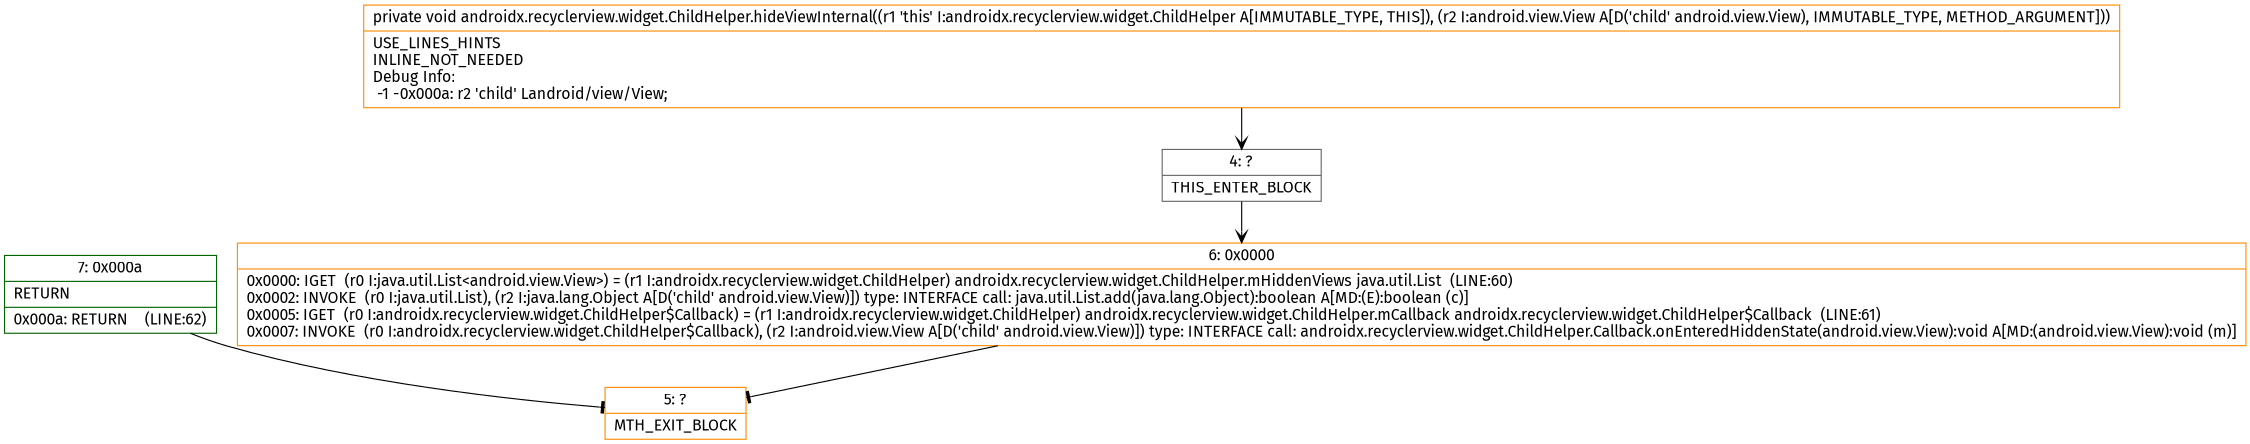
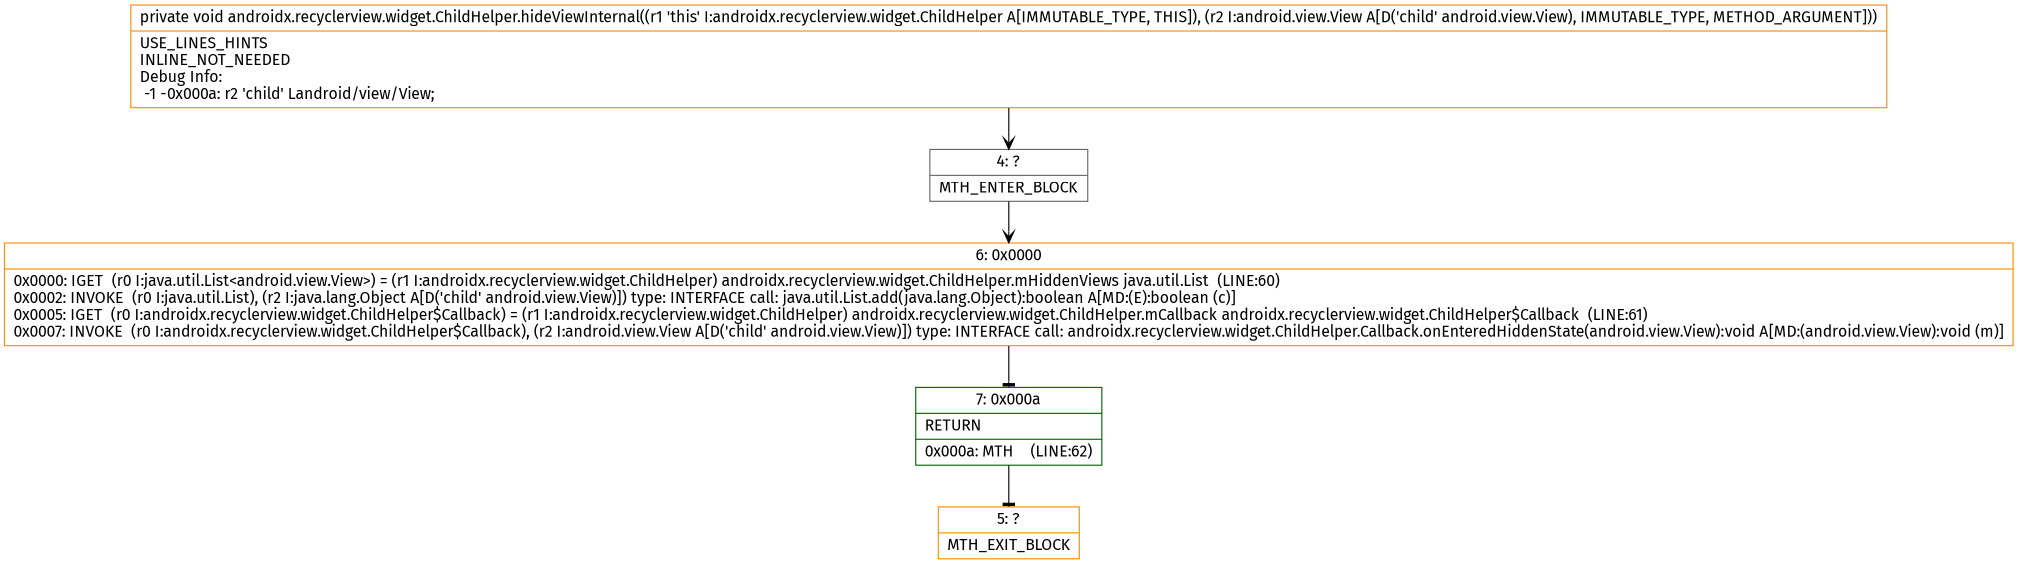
(1242, 188) -> (1009, 188)
(111, 320) -> (1009, 452)
(875, 371) -> (1009, 364)
